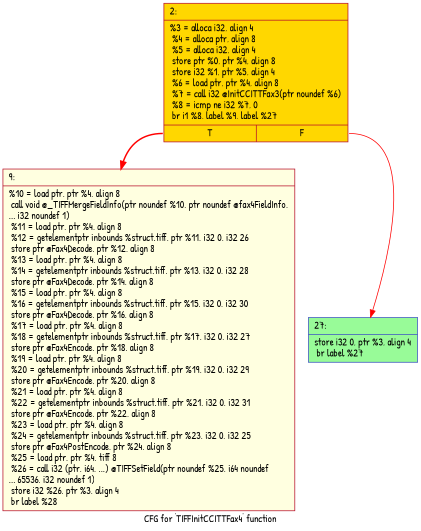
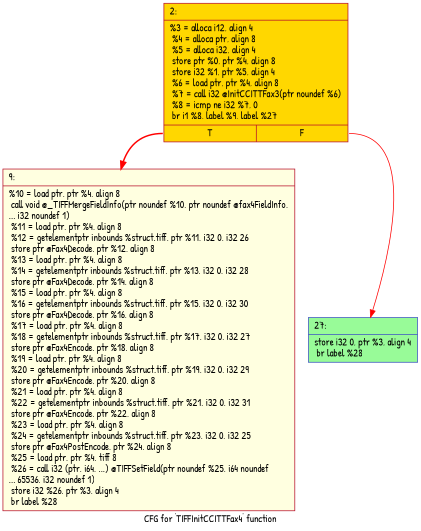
(212, 28) -> (212, 28)
(339, 353) -> (339, 353)
